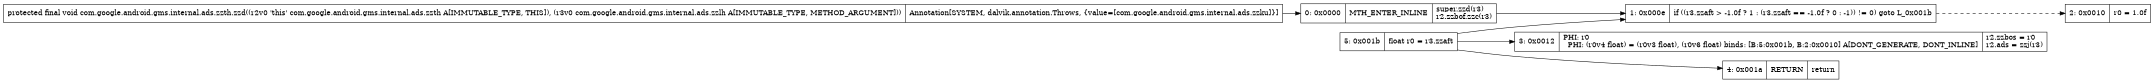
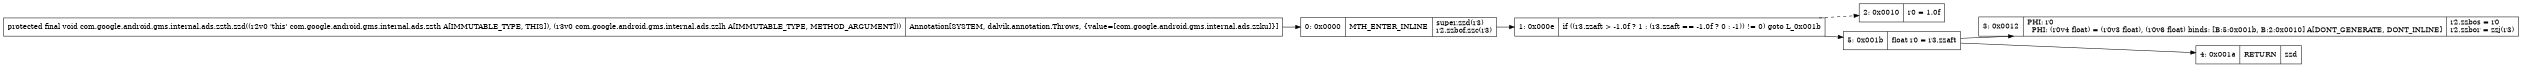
(1539, 25) -> (1831, 37)
(2015, 45) -> (2483, 30)
(1823, 70) -> (2291, 55)
